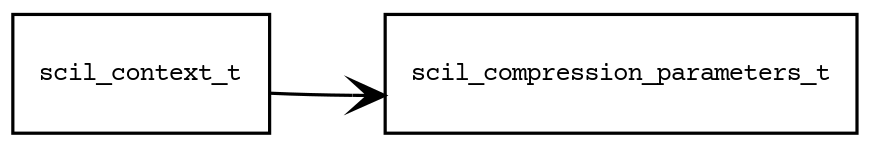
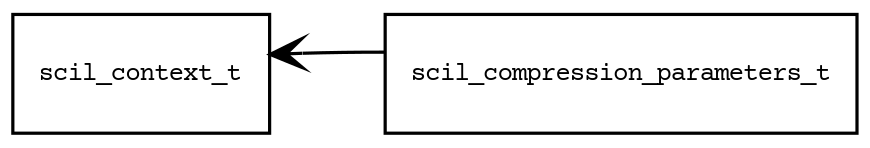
(311, 95) -> (344, 52)
